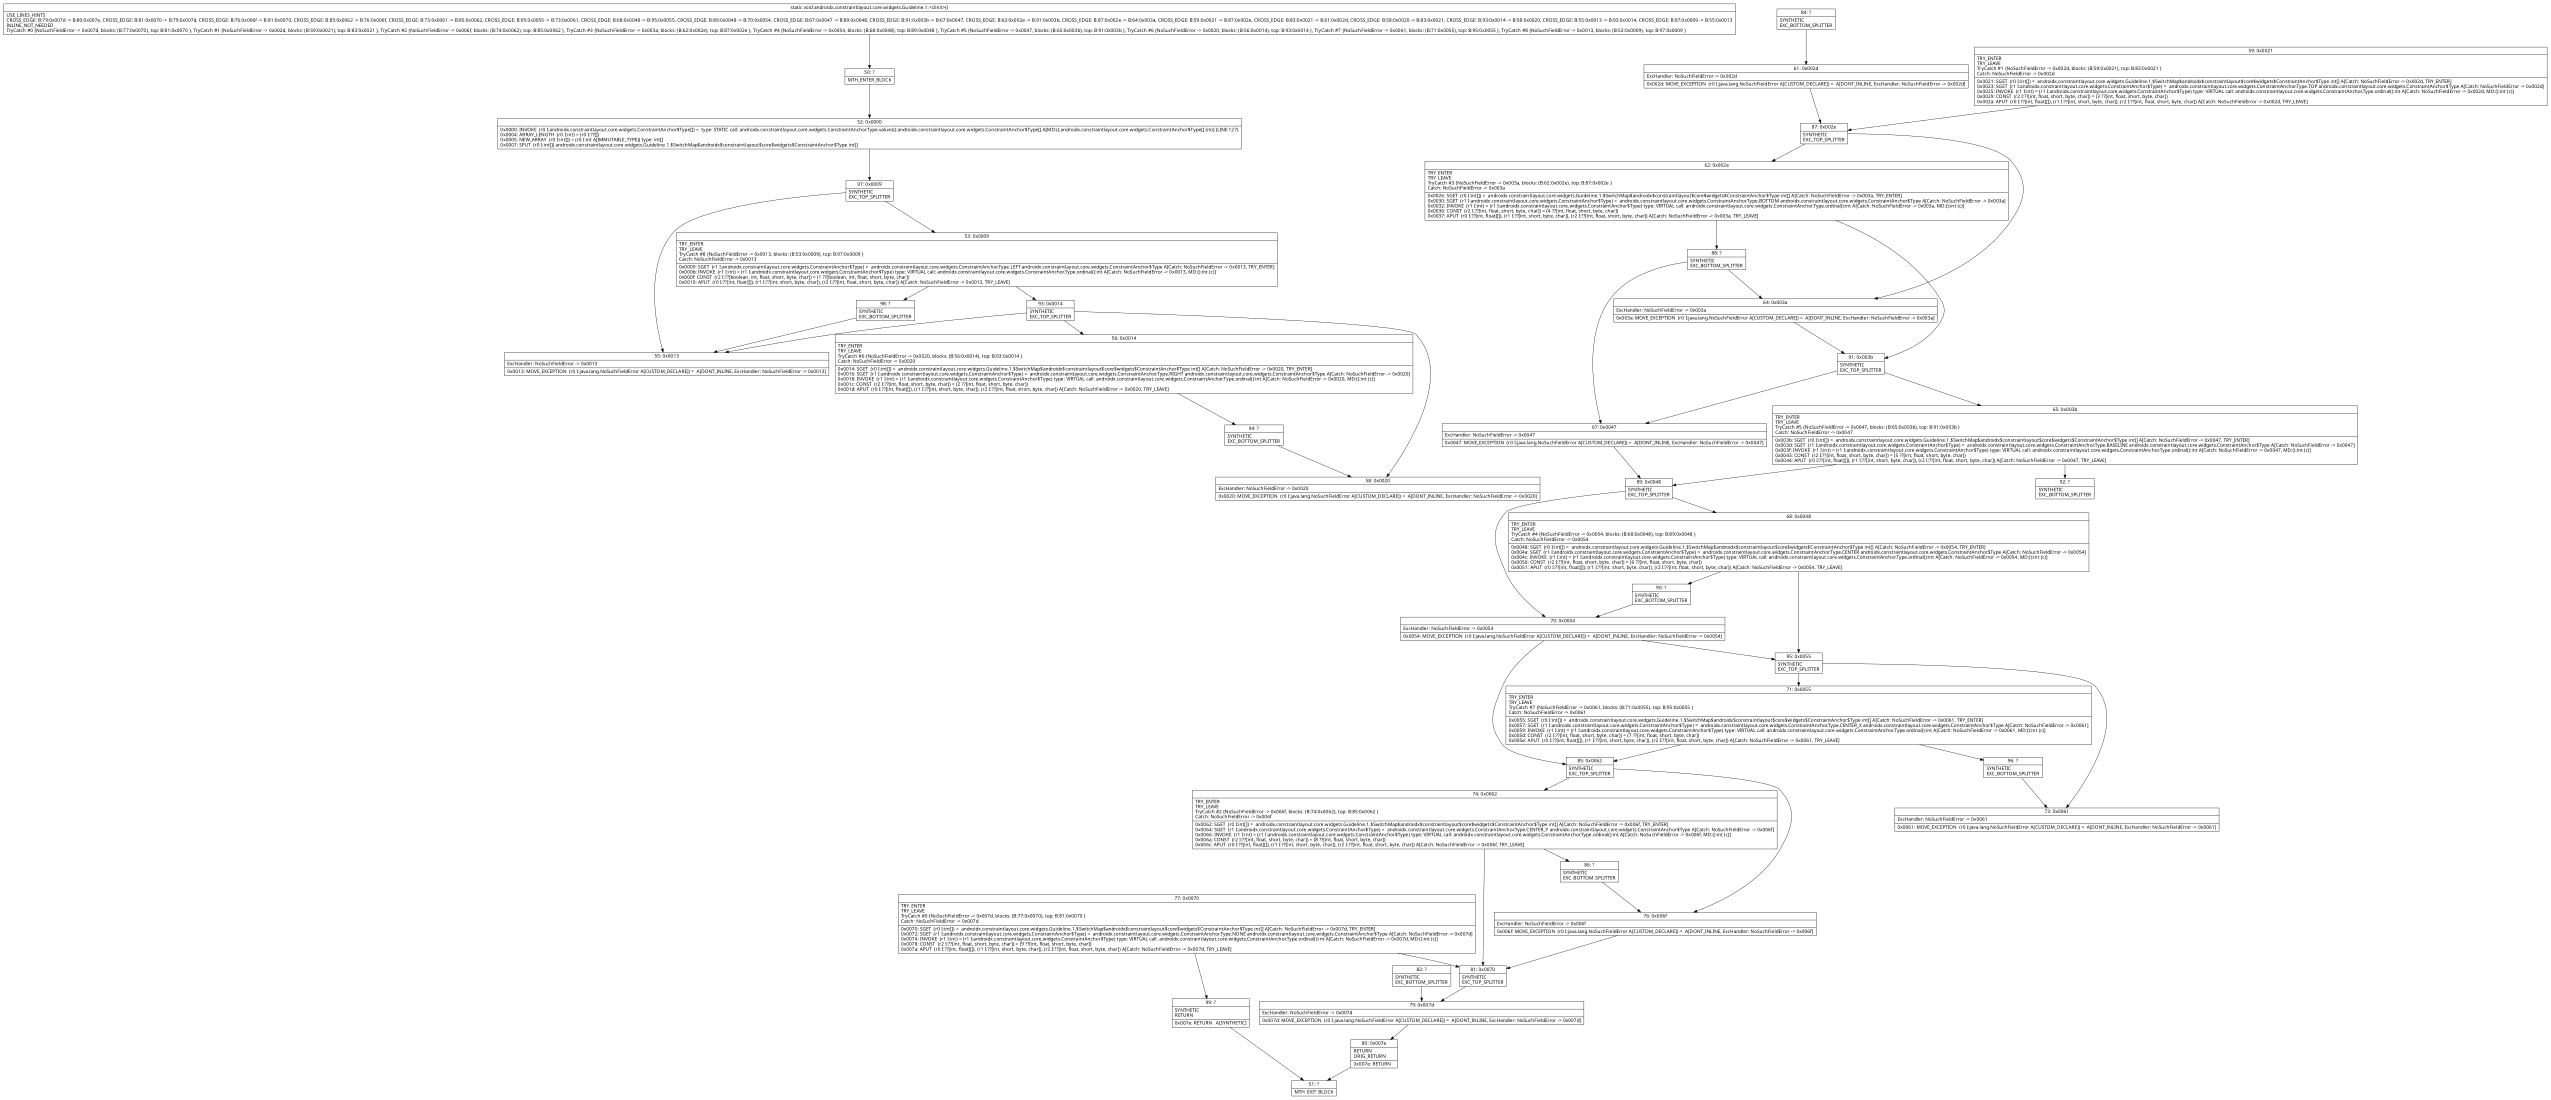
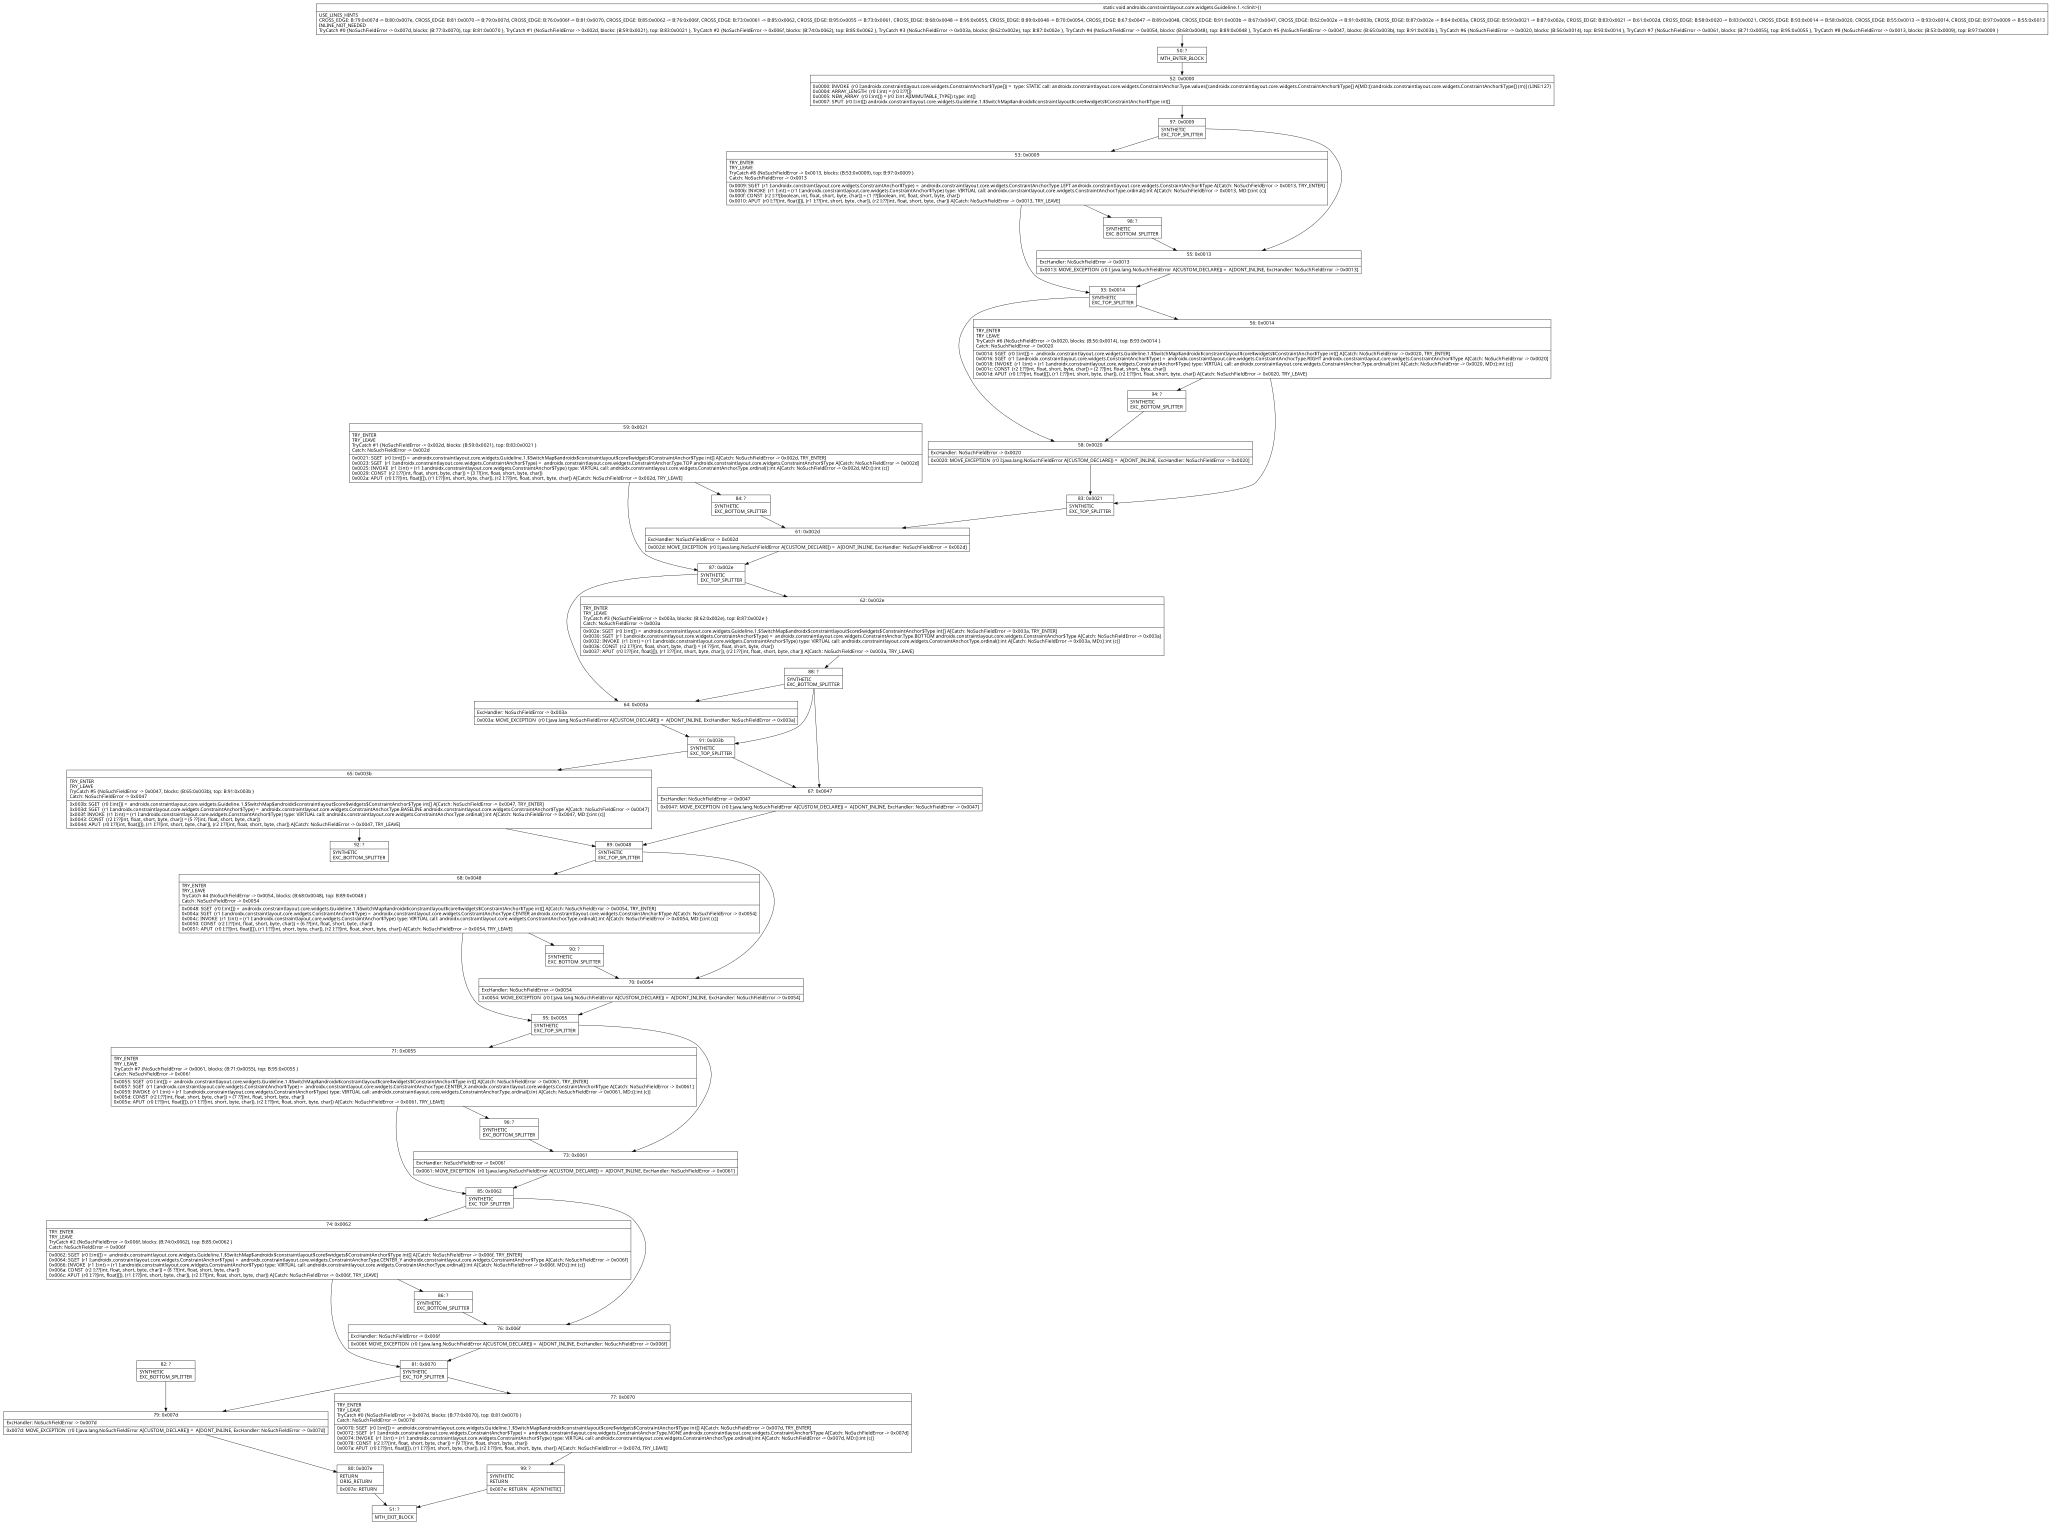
(1923, 277) -> (789, 731)
(877, 329) -> (1155, 280)
none -> (706, 488)
none -> (1090, 505)
(1493, 716) -> (532, 1181)
(1427, 959) -> (477, 1385)
